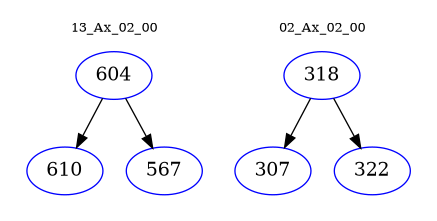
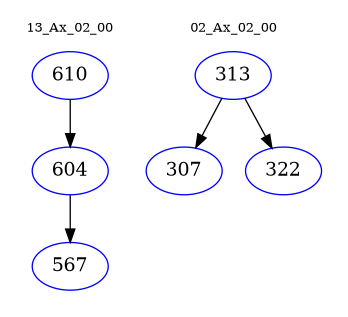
(322, 76) -> (233, 76)
(93, 117) -> (70, 117)
